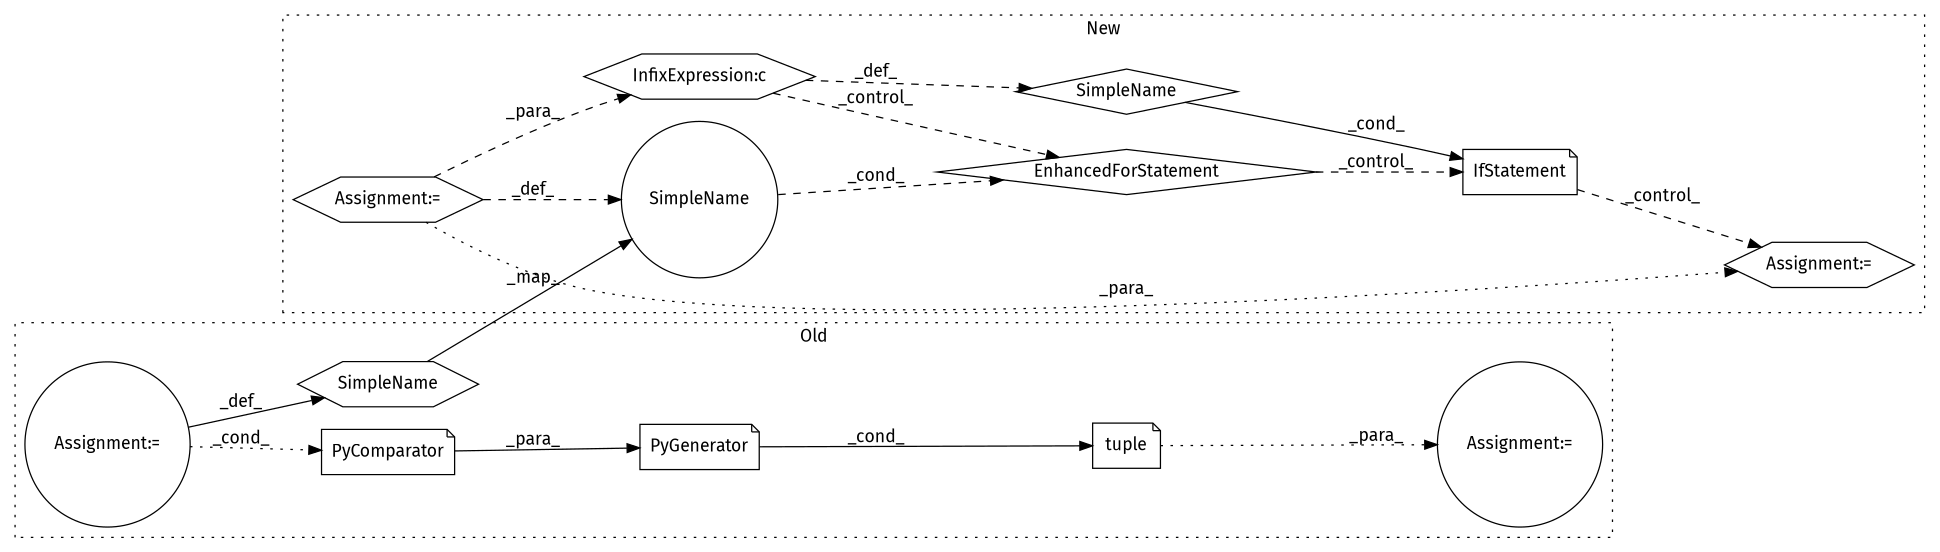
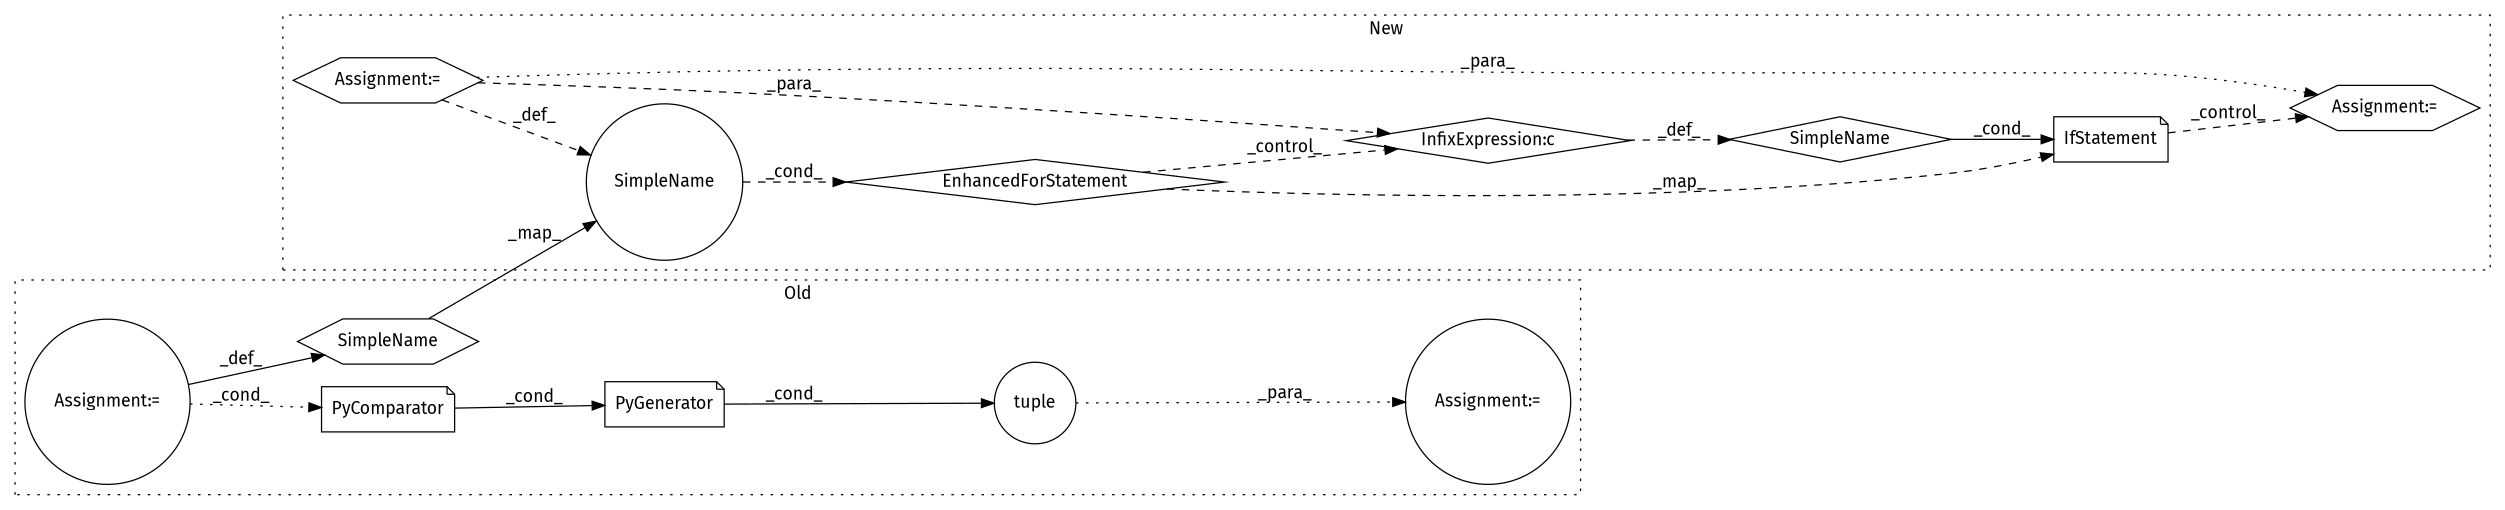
(700, 77) -> (1488, 141)
(910, 124) -> (1264, 161)
(1377, 163) -> (1680, 183)
(533, 440) -> (535, 397)
(1127, 446) -> (1035, 403)
